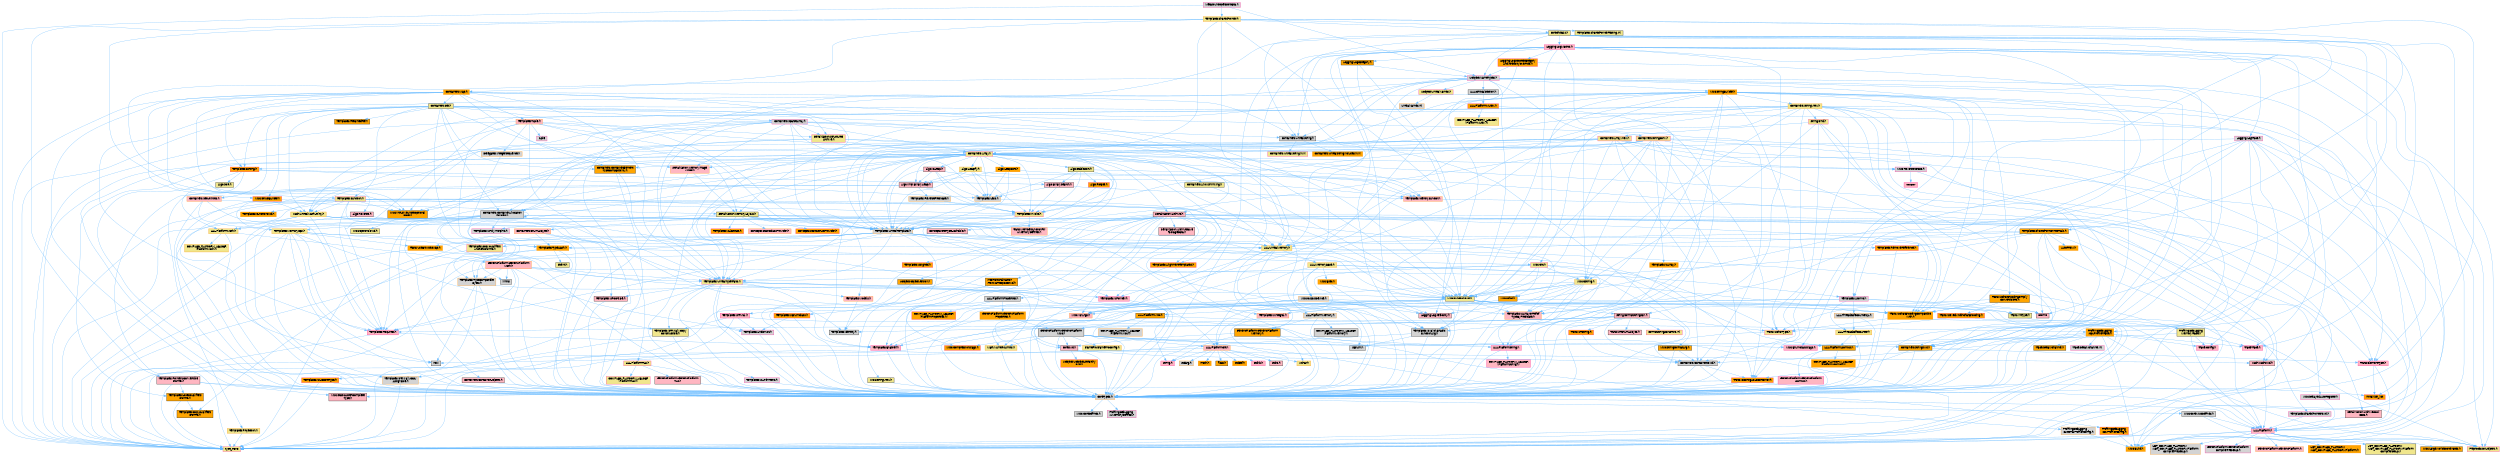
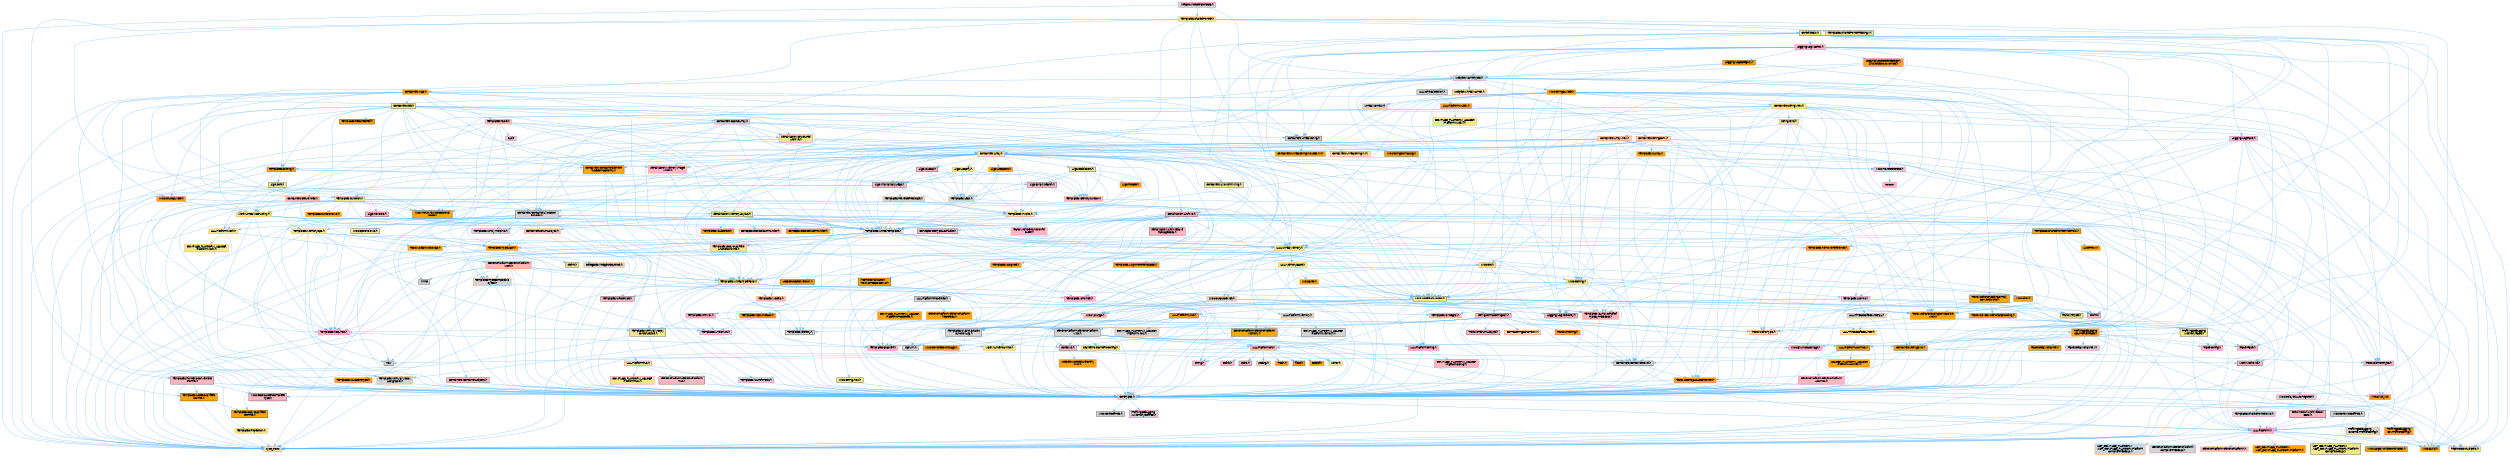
(1029, 231) -> (1029, 231)
(1460, 299) -> (1430, 299)
(1833, 363) -> (1849, 363)
(1406, 396) -> (1745, 280)
